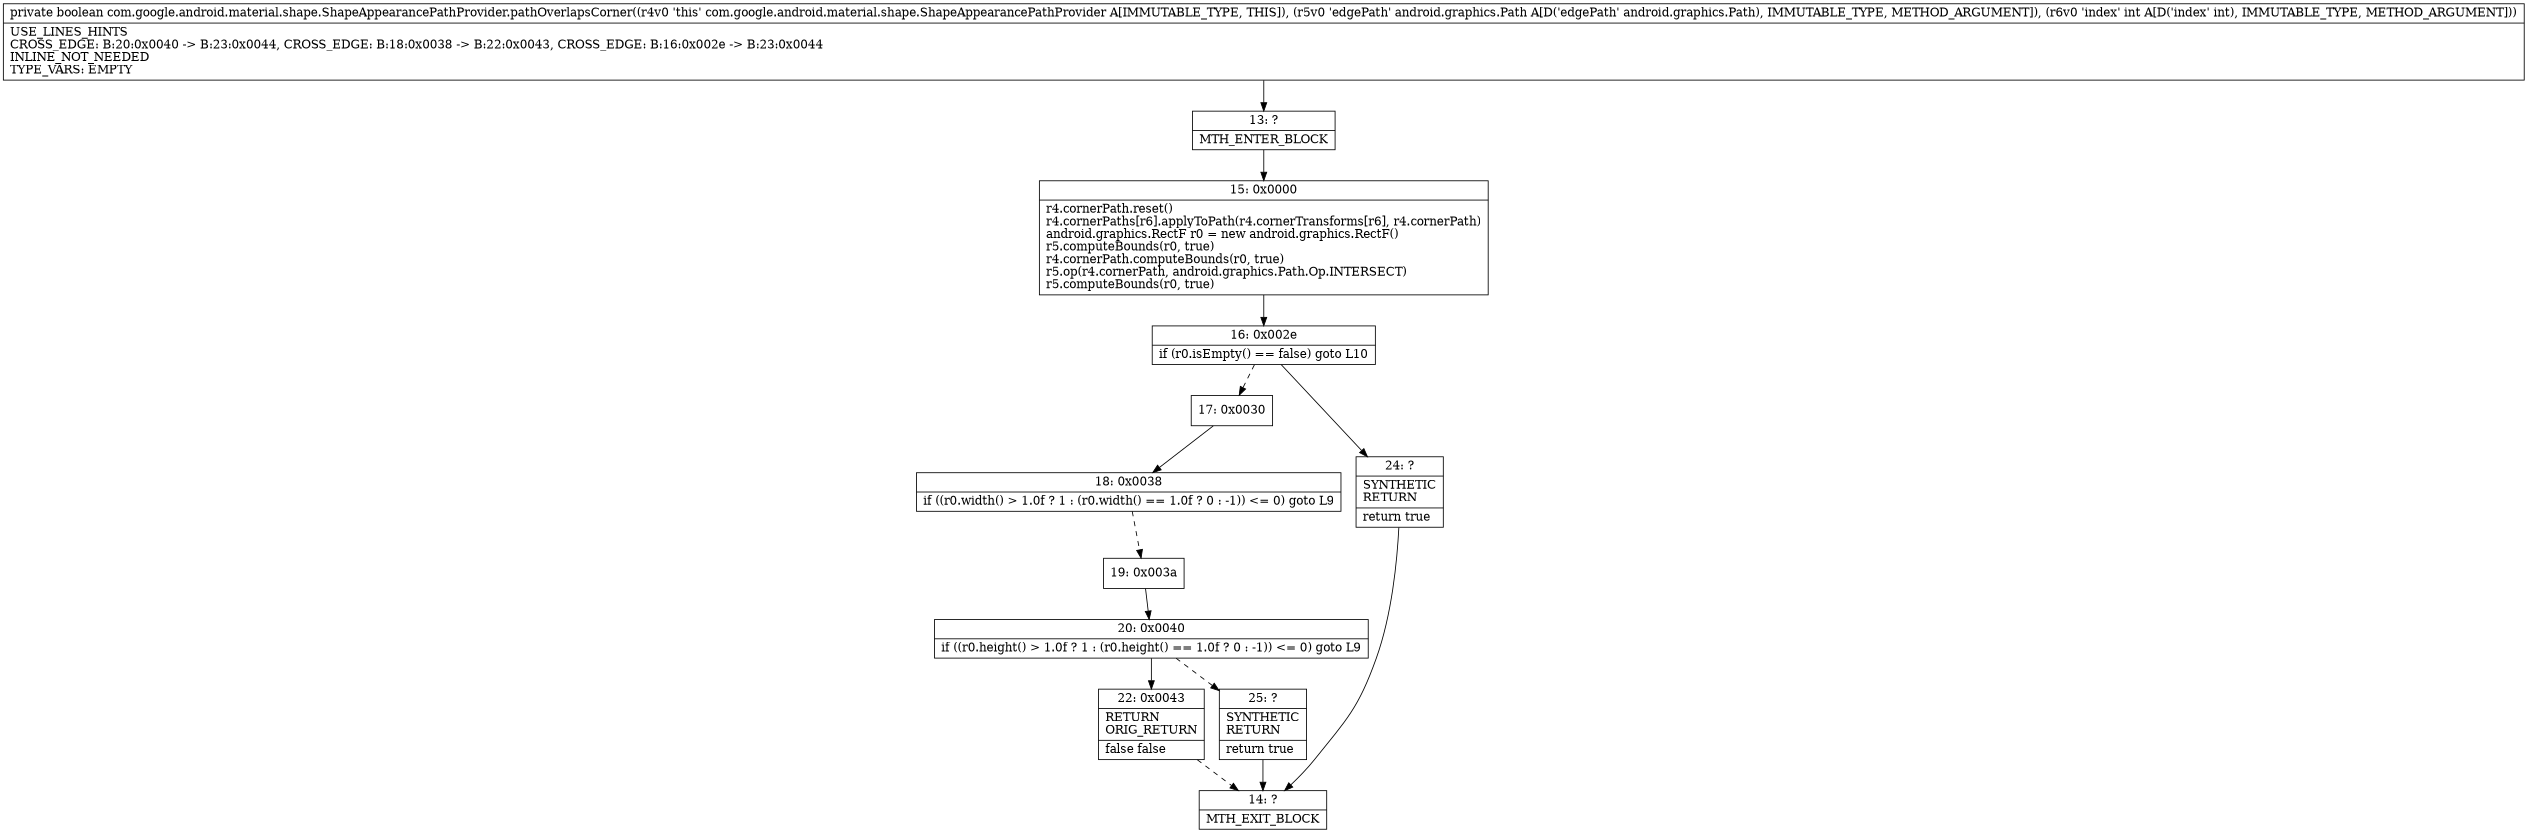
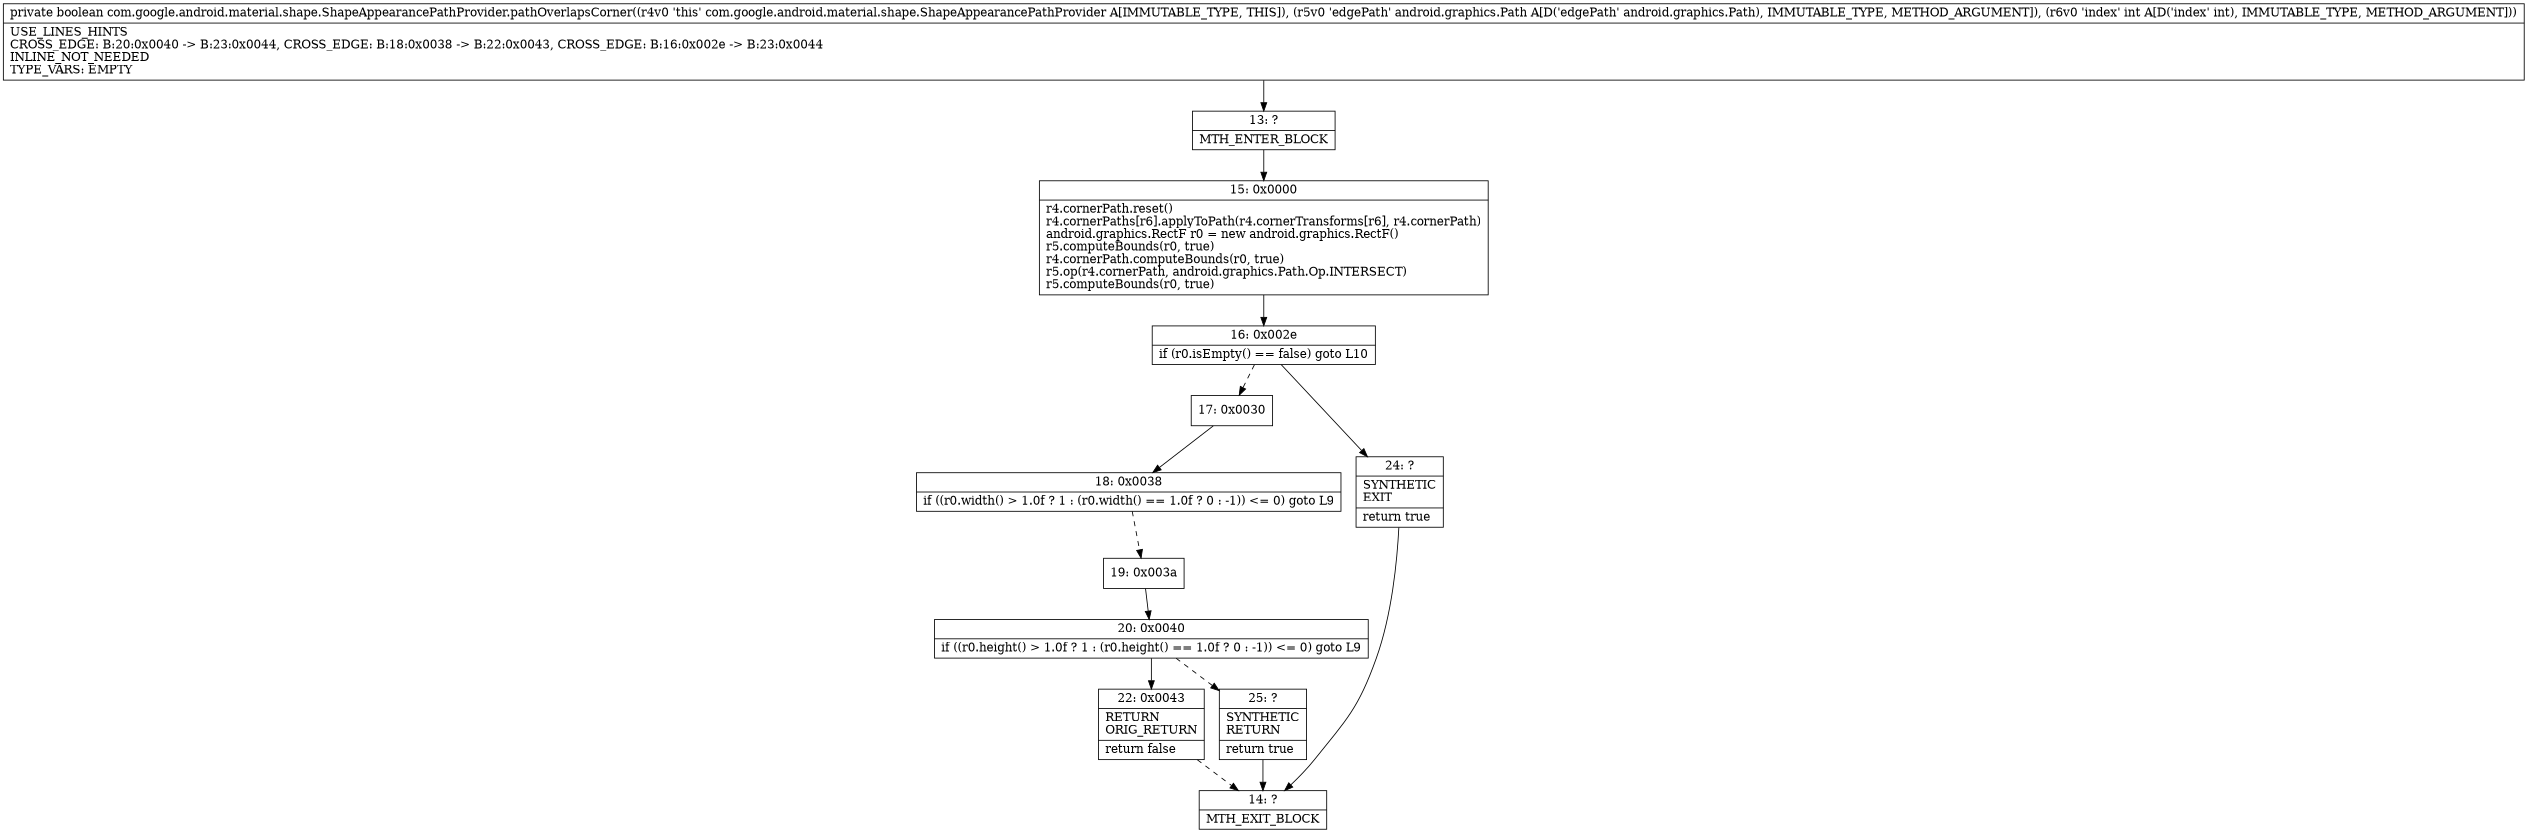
(1390, 498) -> (1377, 498)
(1136, 750) -> (1141, 750)
